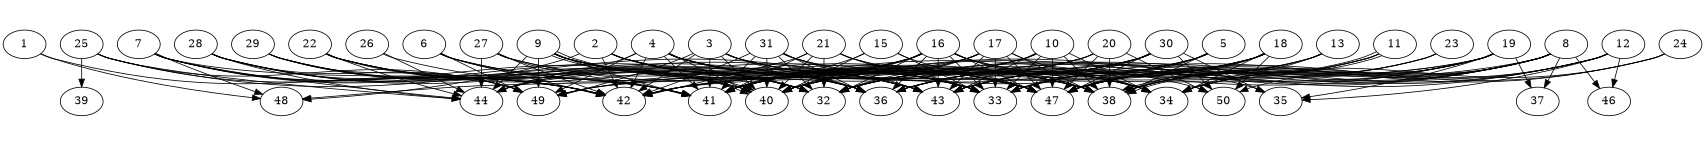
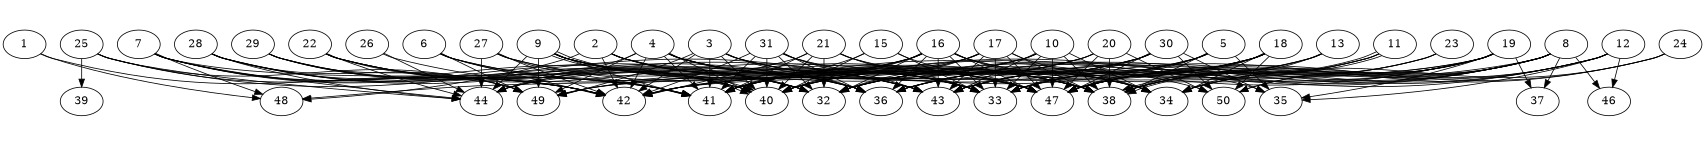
none -> (1249, 70)
(942, 73) -> none
none -> (1371, 73)
